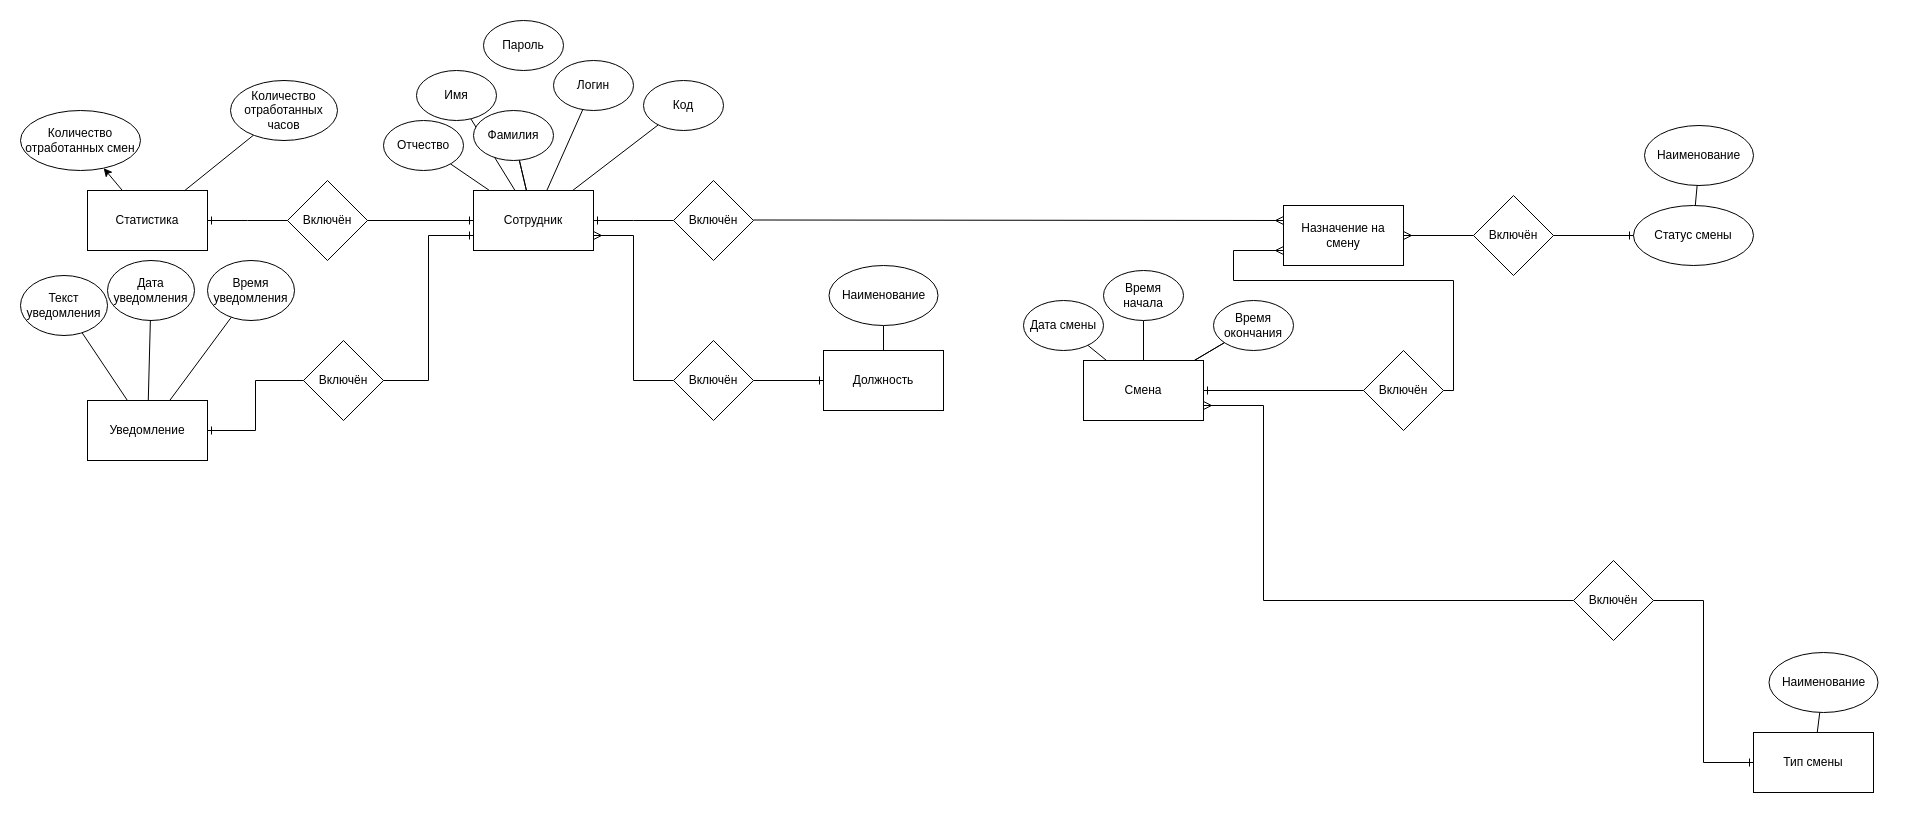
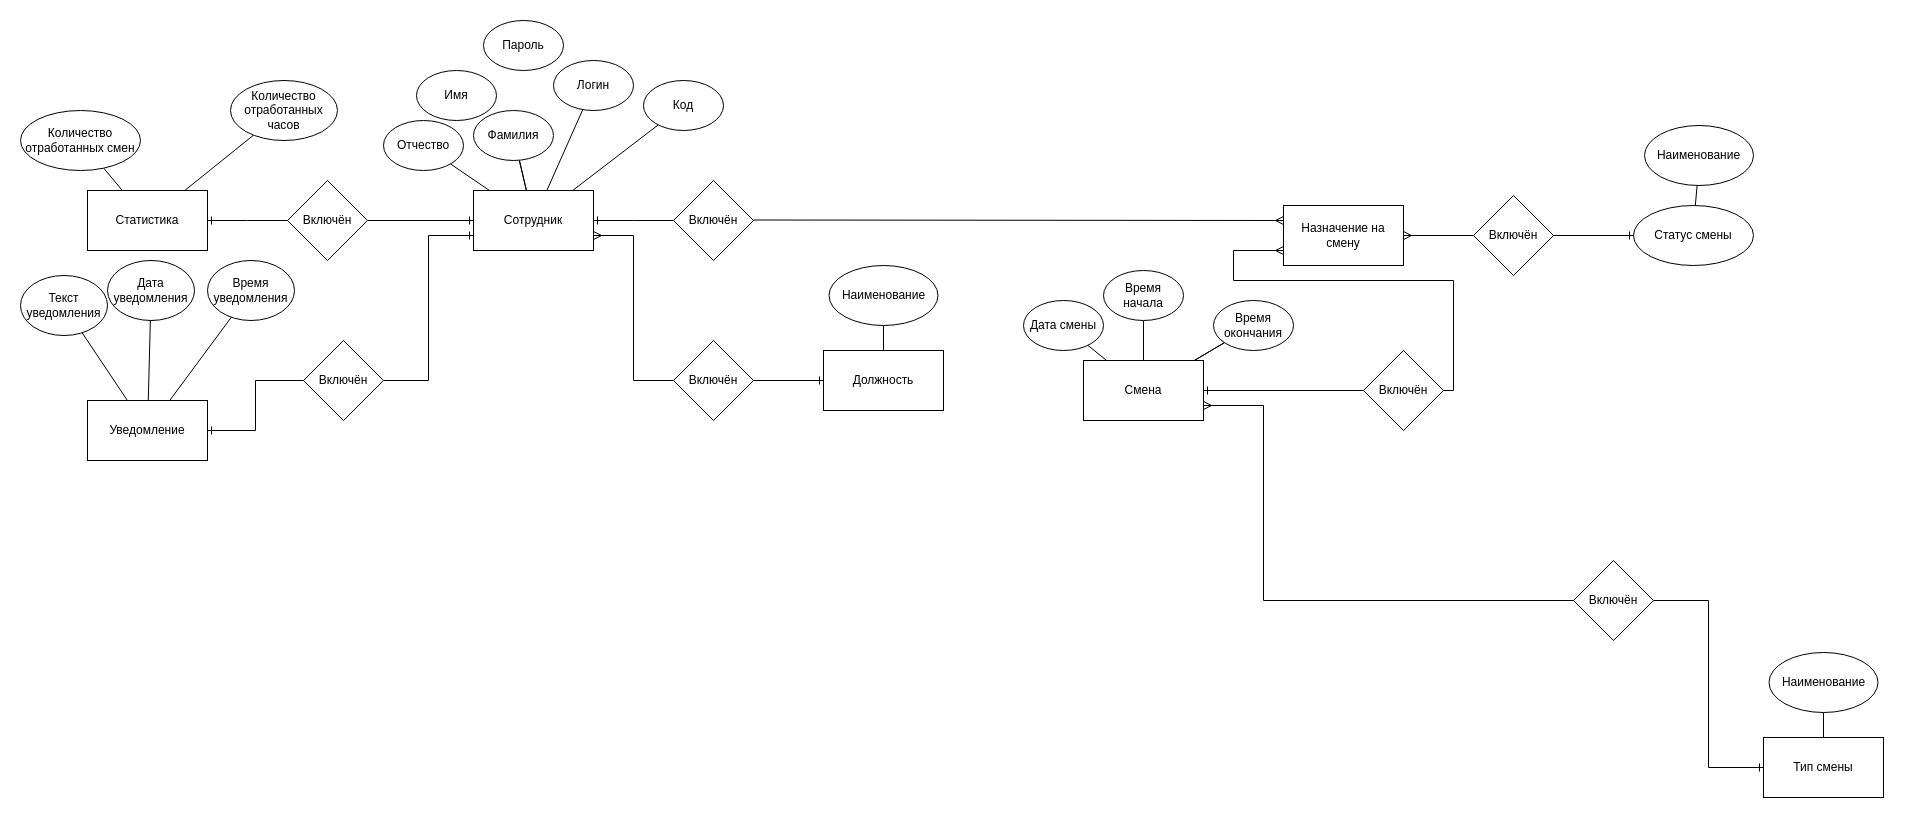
(505, 173) -> none
(108, 174) -> (107, 172)
(1814, 763) -> (1824, 768)
